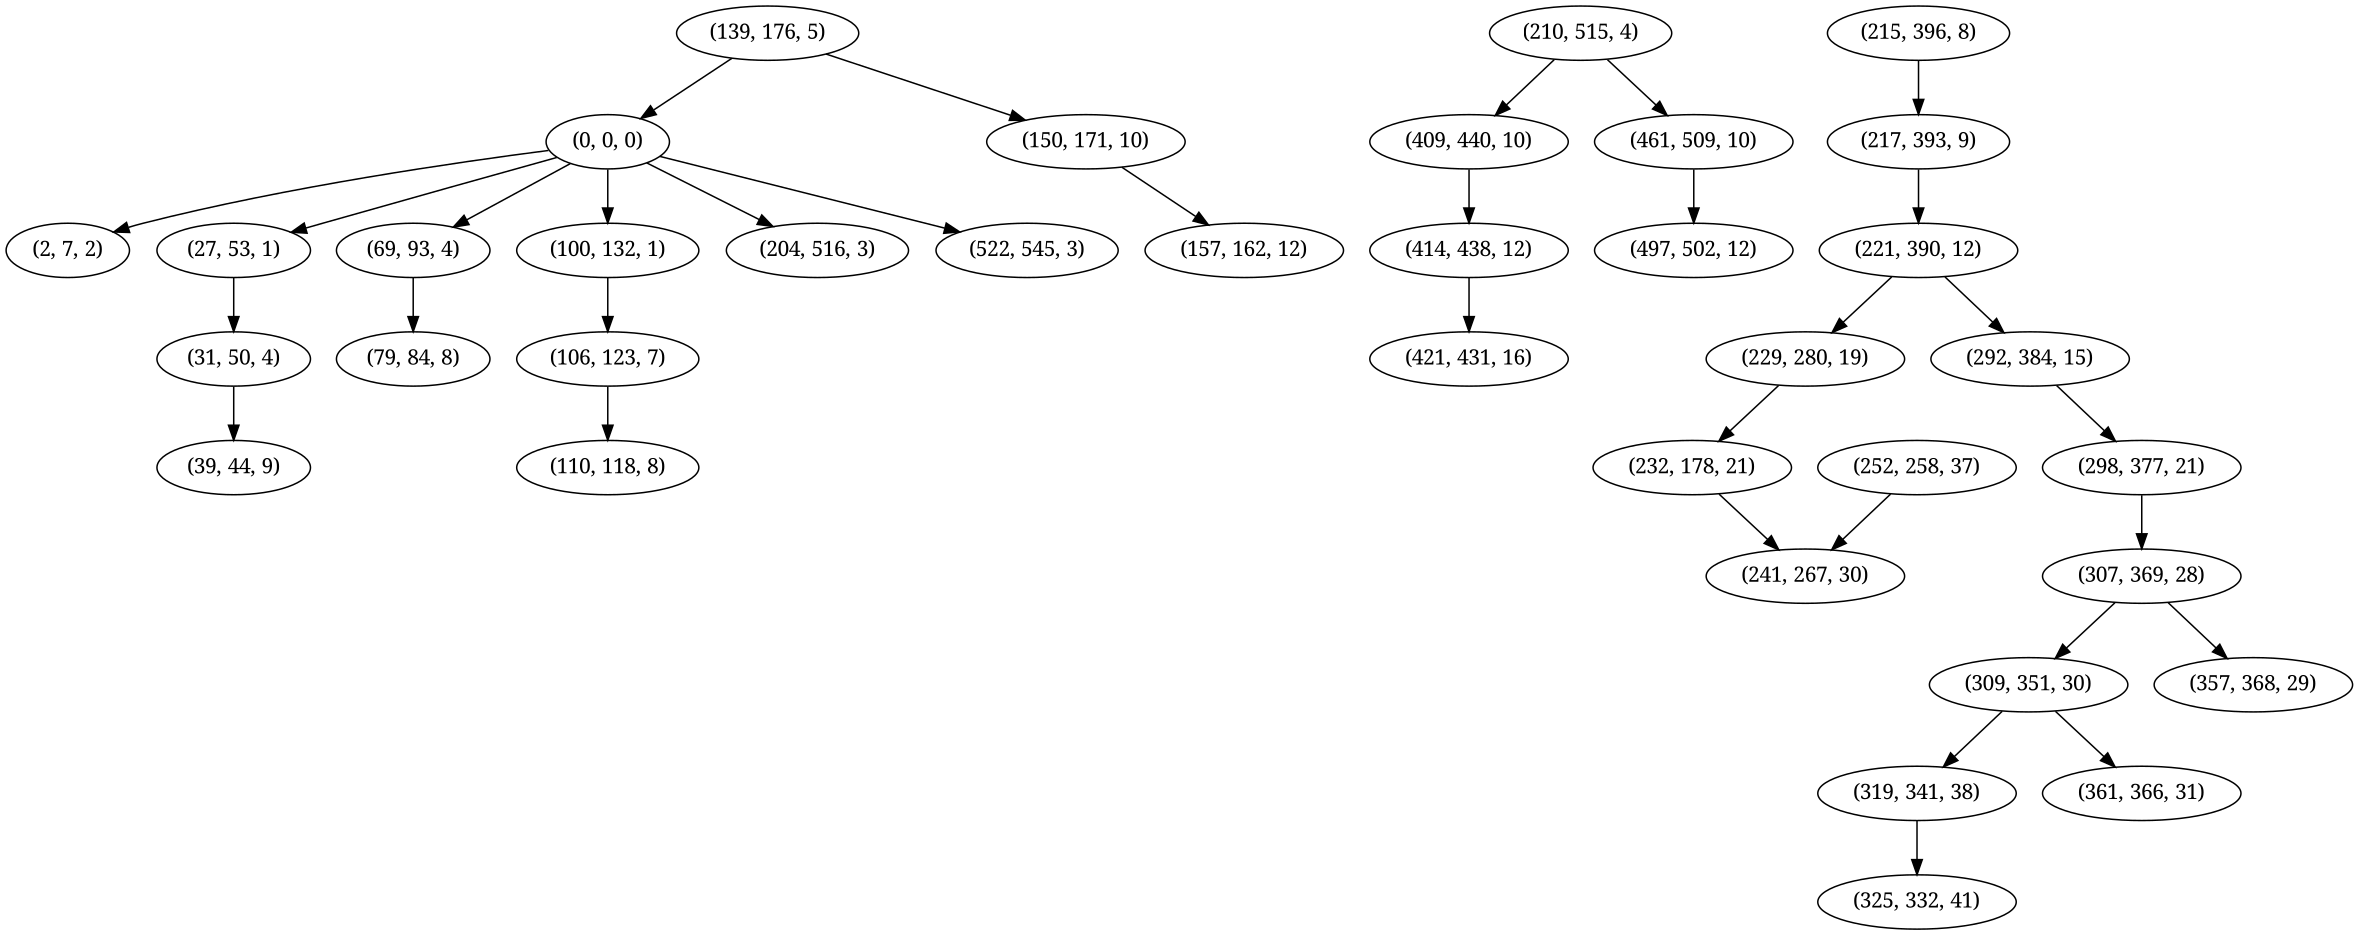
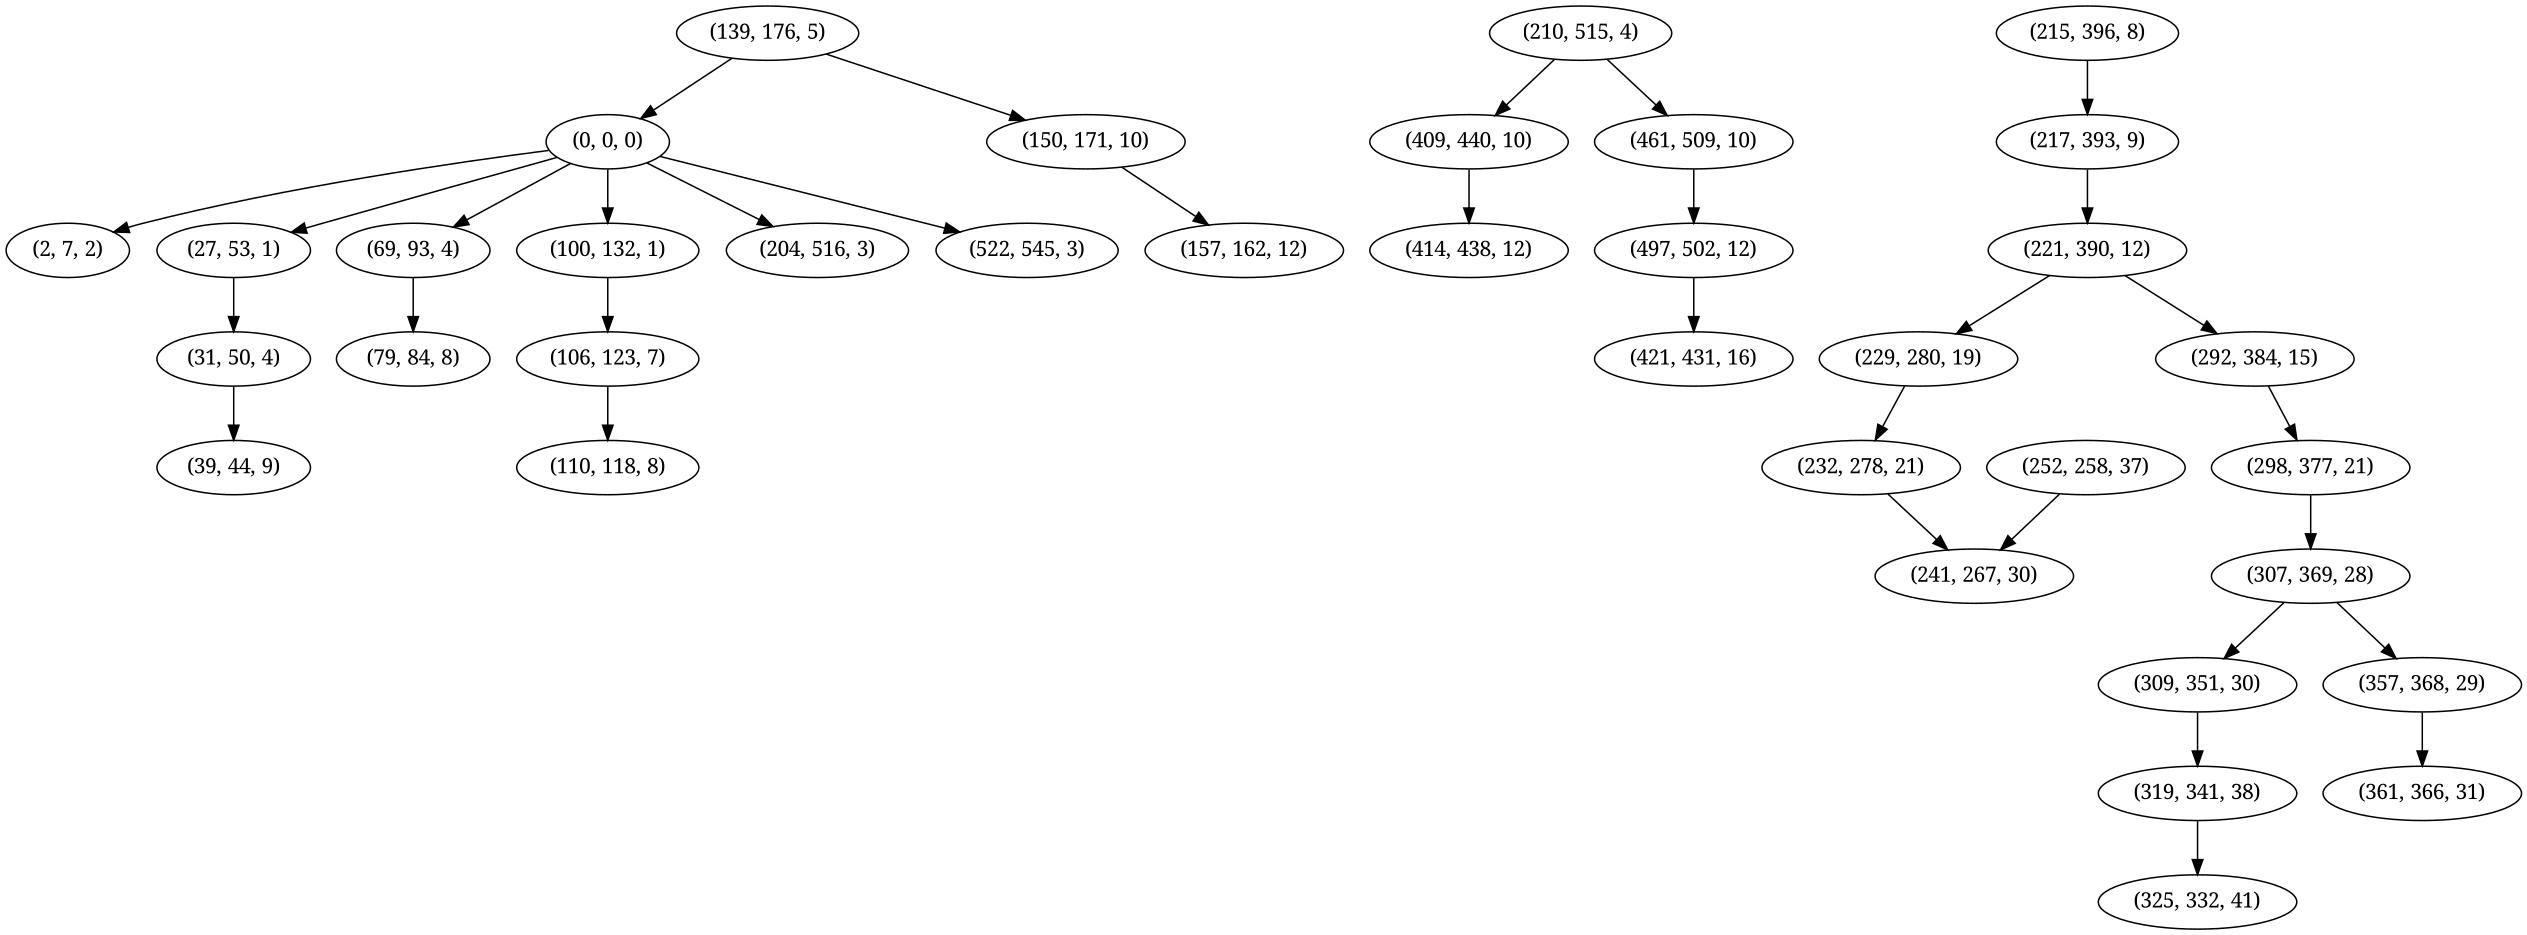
(1469, 297) -> (1694, 297)
(1692, 468) -> (1861, 468)
(2080, 734) -> (2422, 732)
